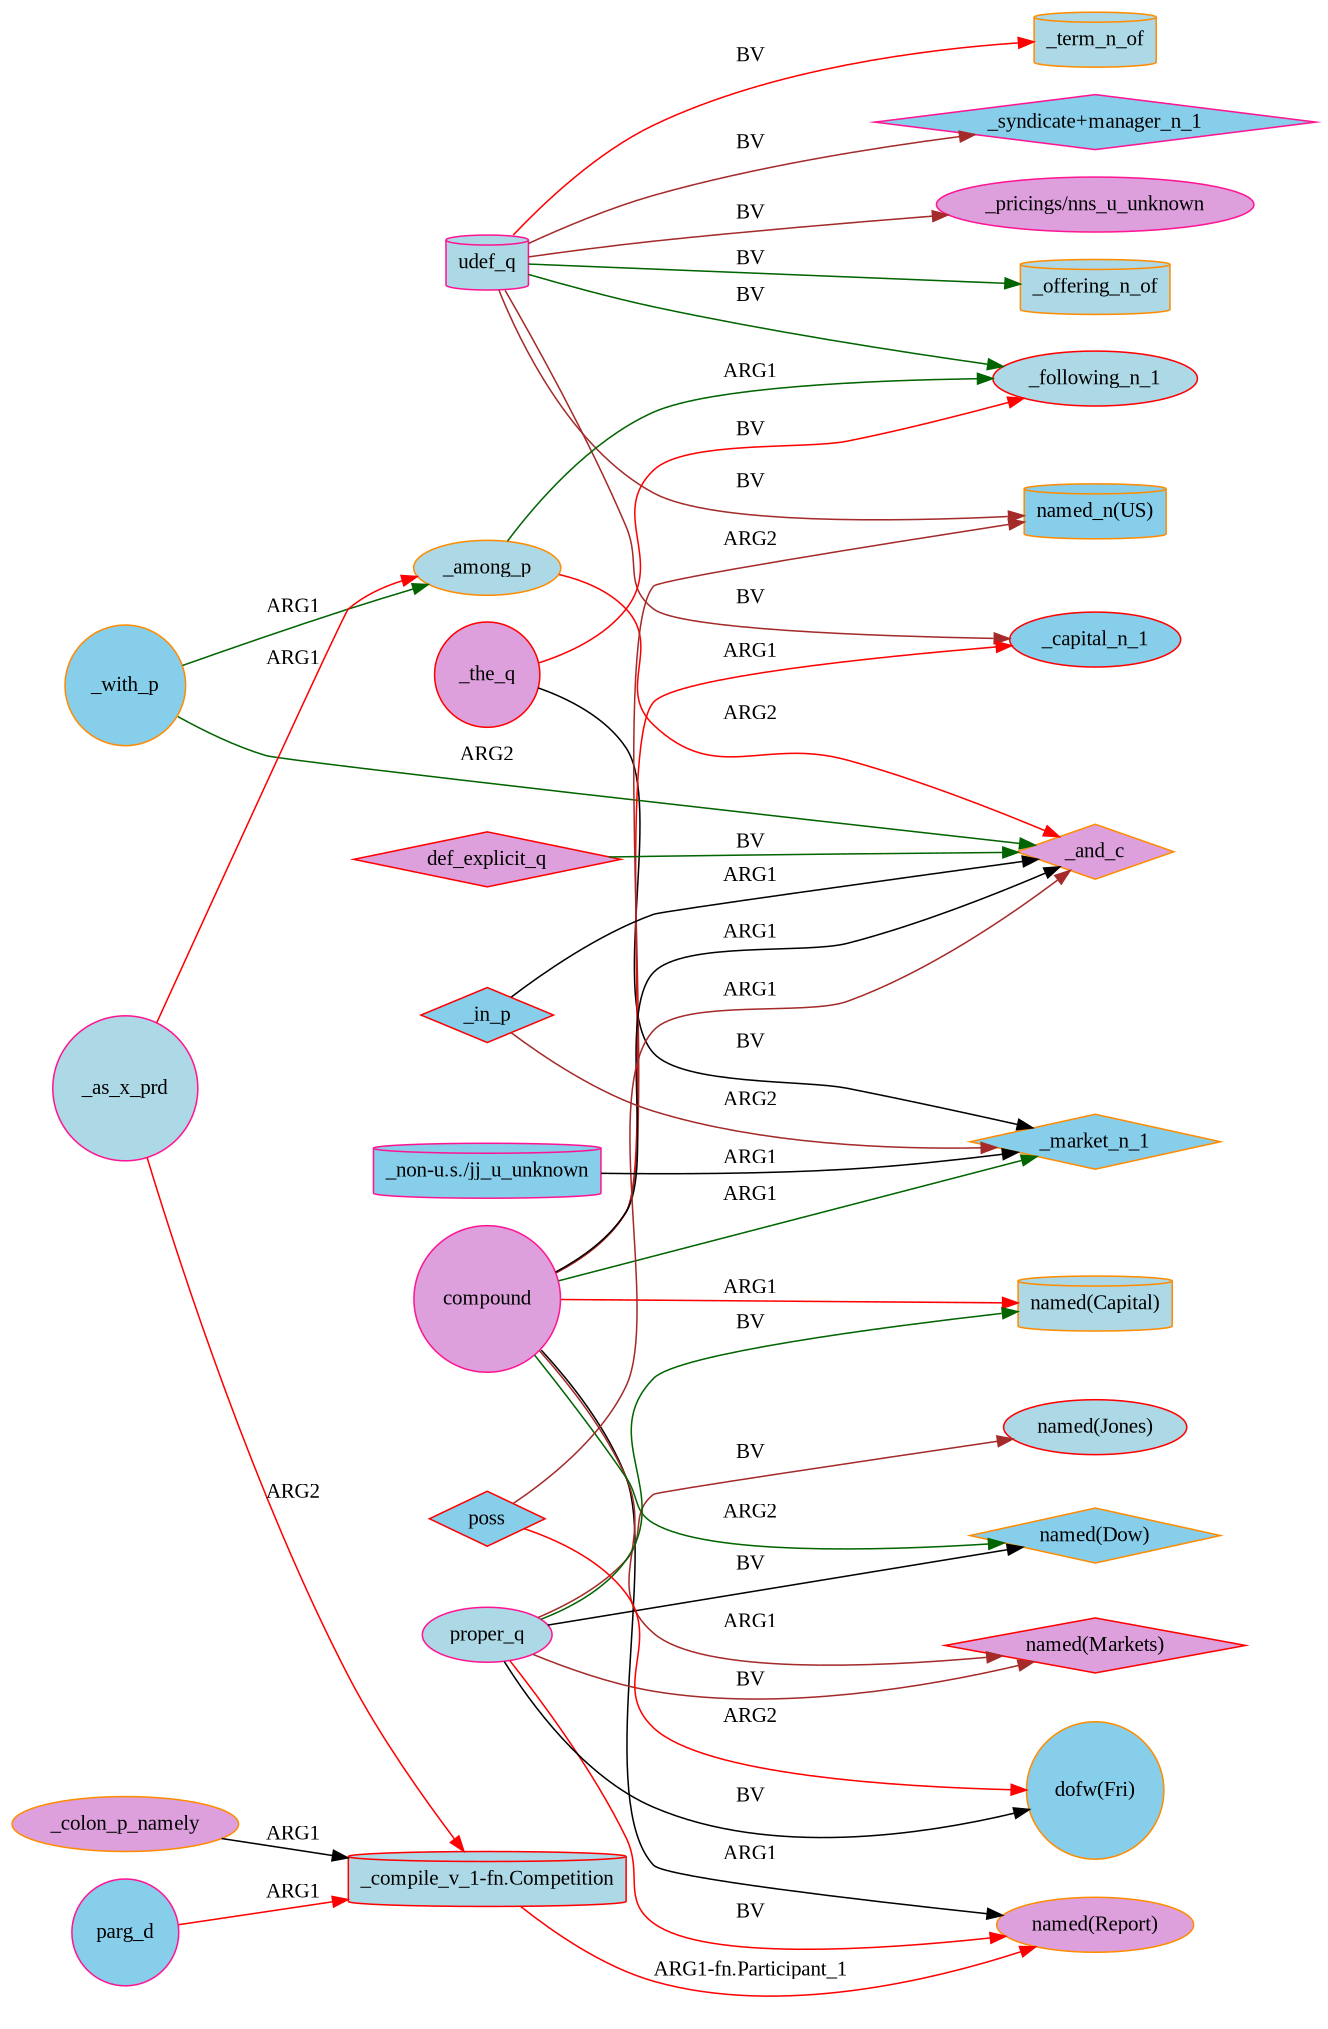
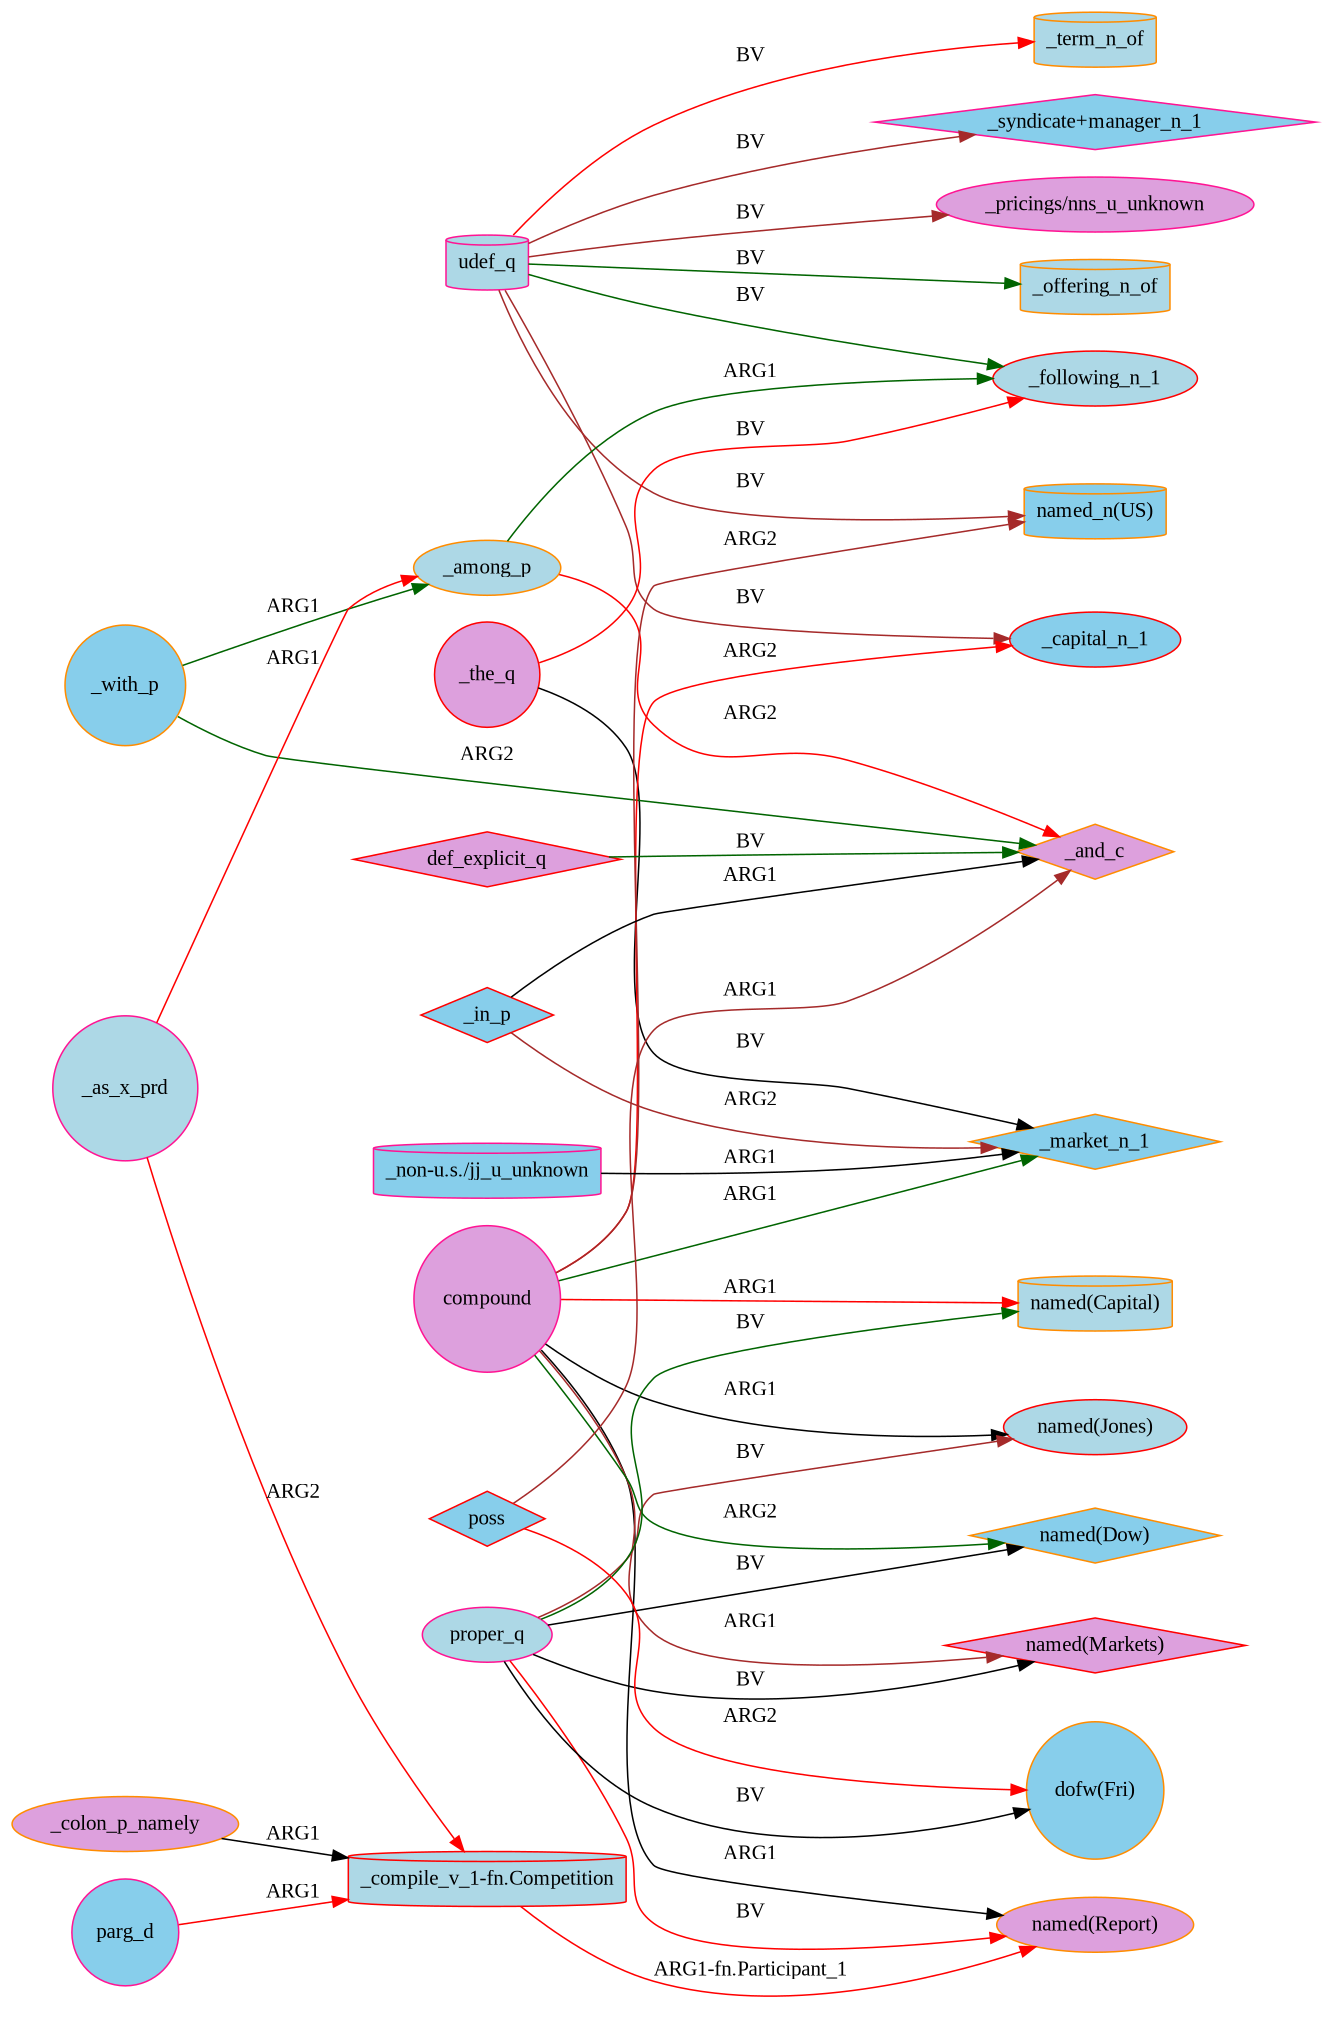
(751, 651) -> (751, 651)
(685, 958) -> (760, 1425)
(774, 1698) -> (774, 1698)
